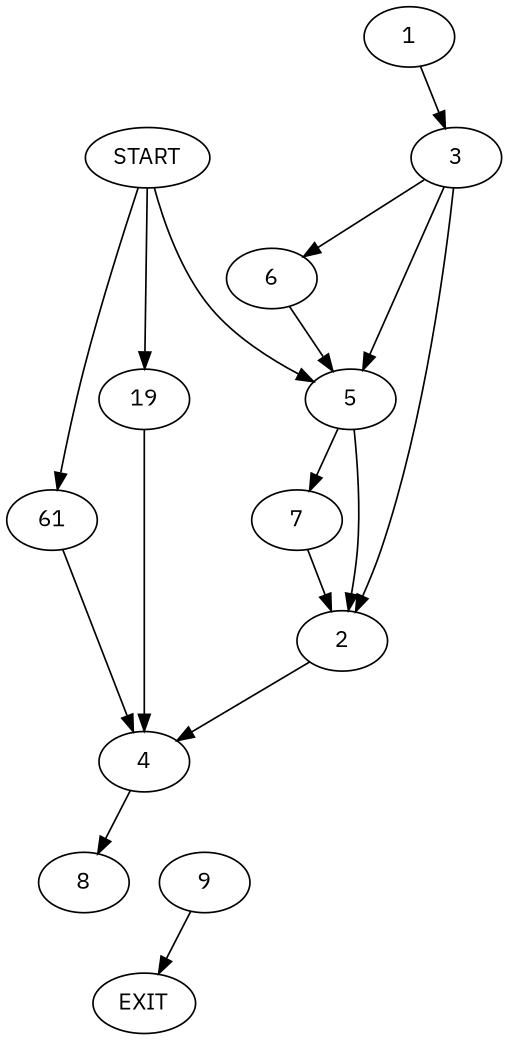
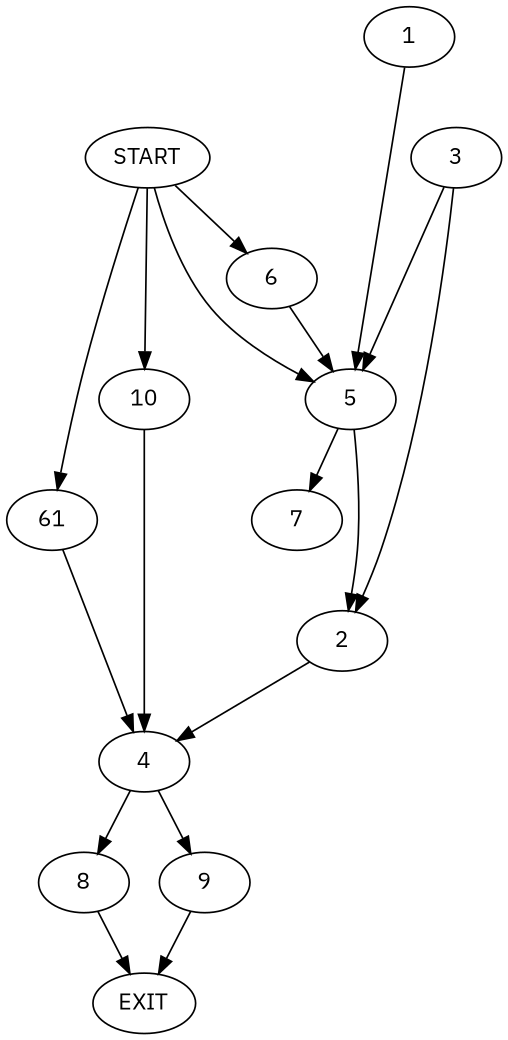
(430, 89) -> (381, 210)
(371, 214) -> (205, 213)
(144, 399) -> (144, 399)
(316, 572) -> none
none -> (171, 815)
none -> (110, 935)
